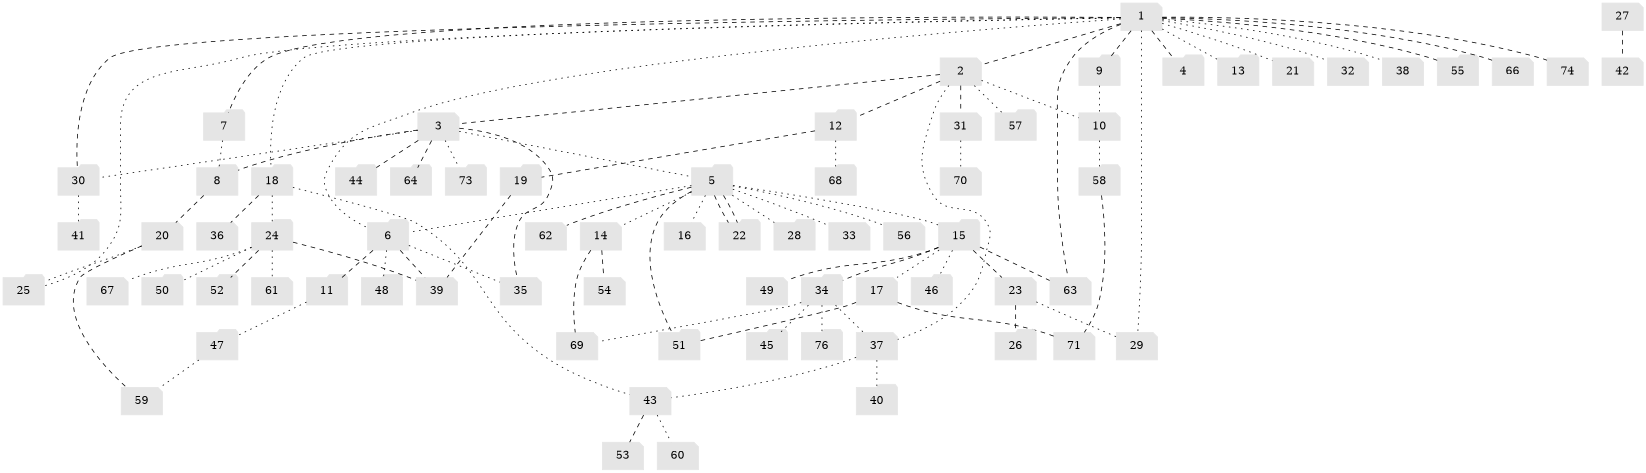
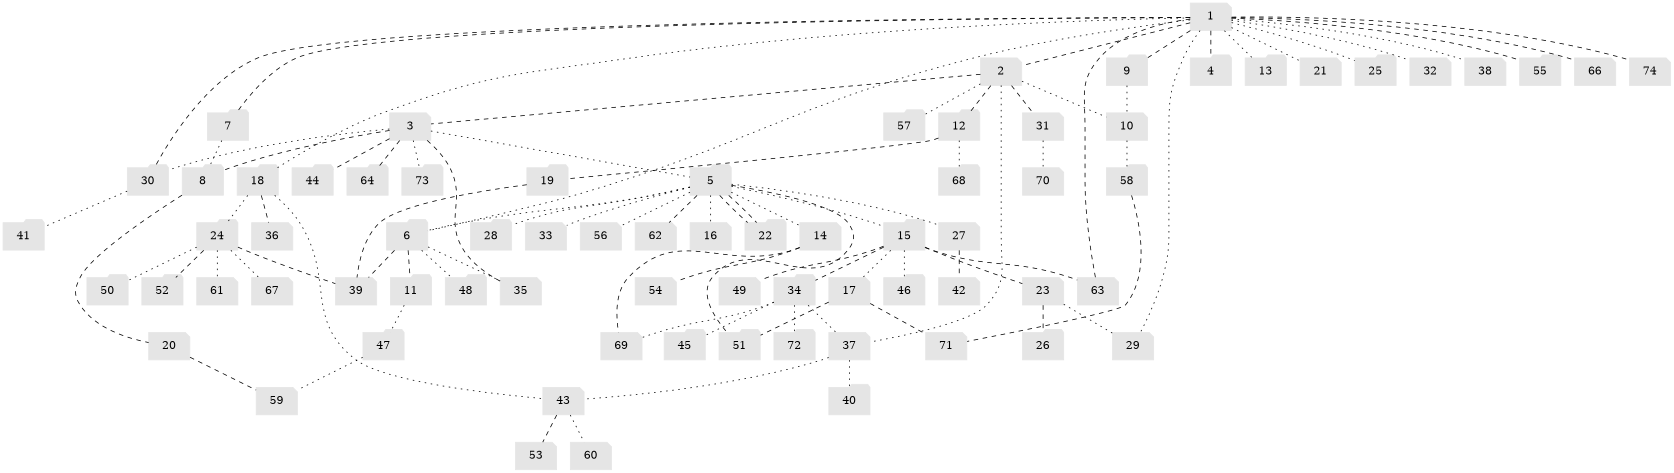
none -> (836, 199)
(93, 264) -> none
(822, 346) -> (795, 346)
